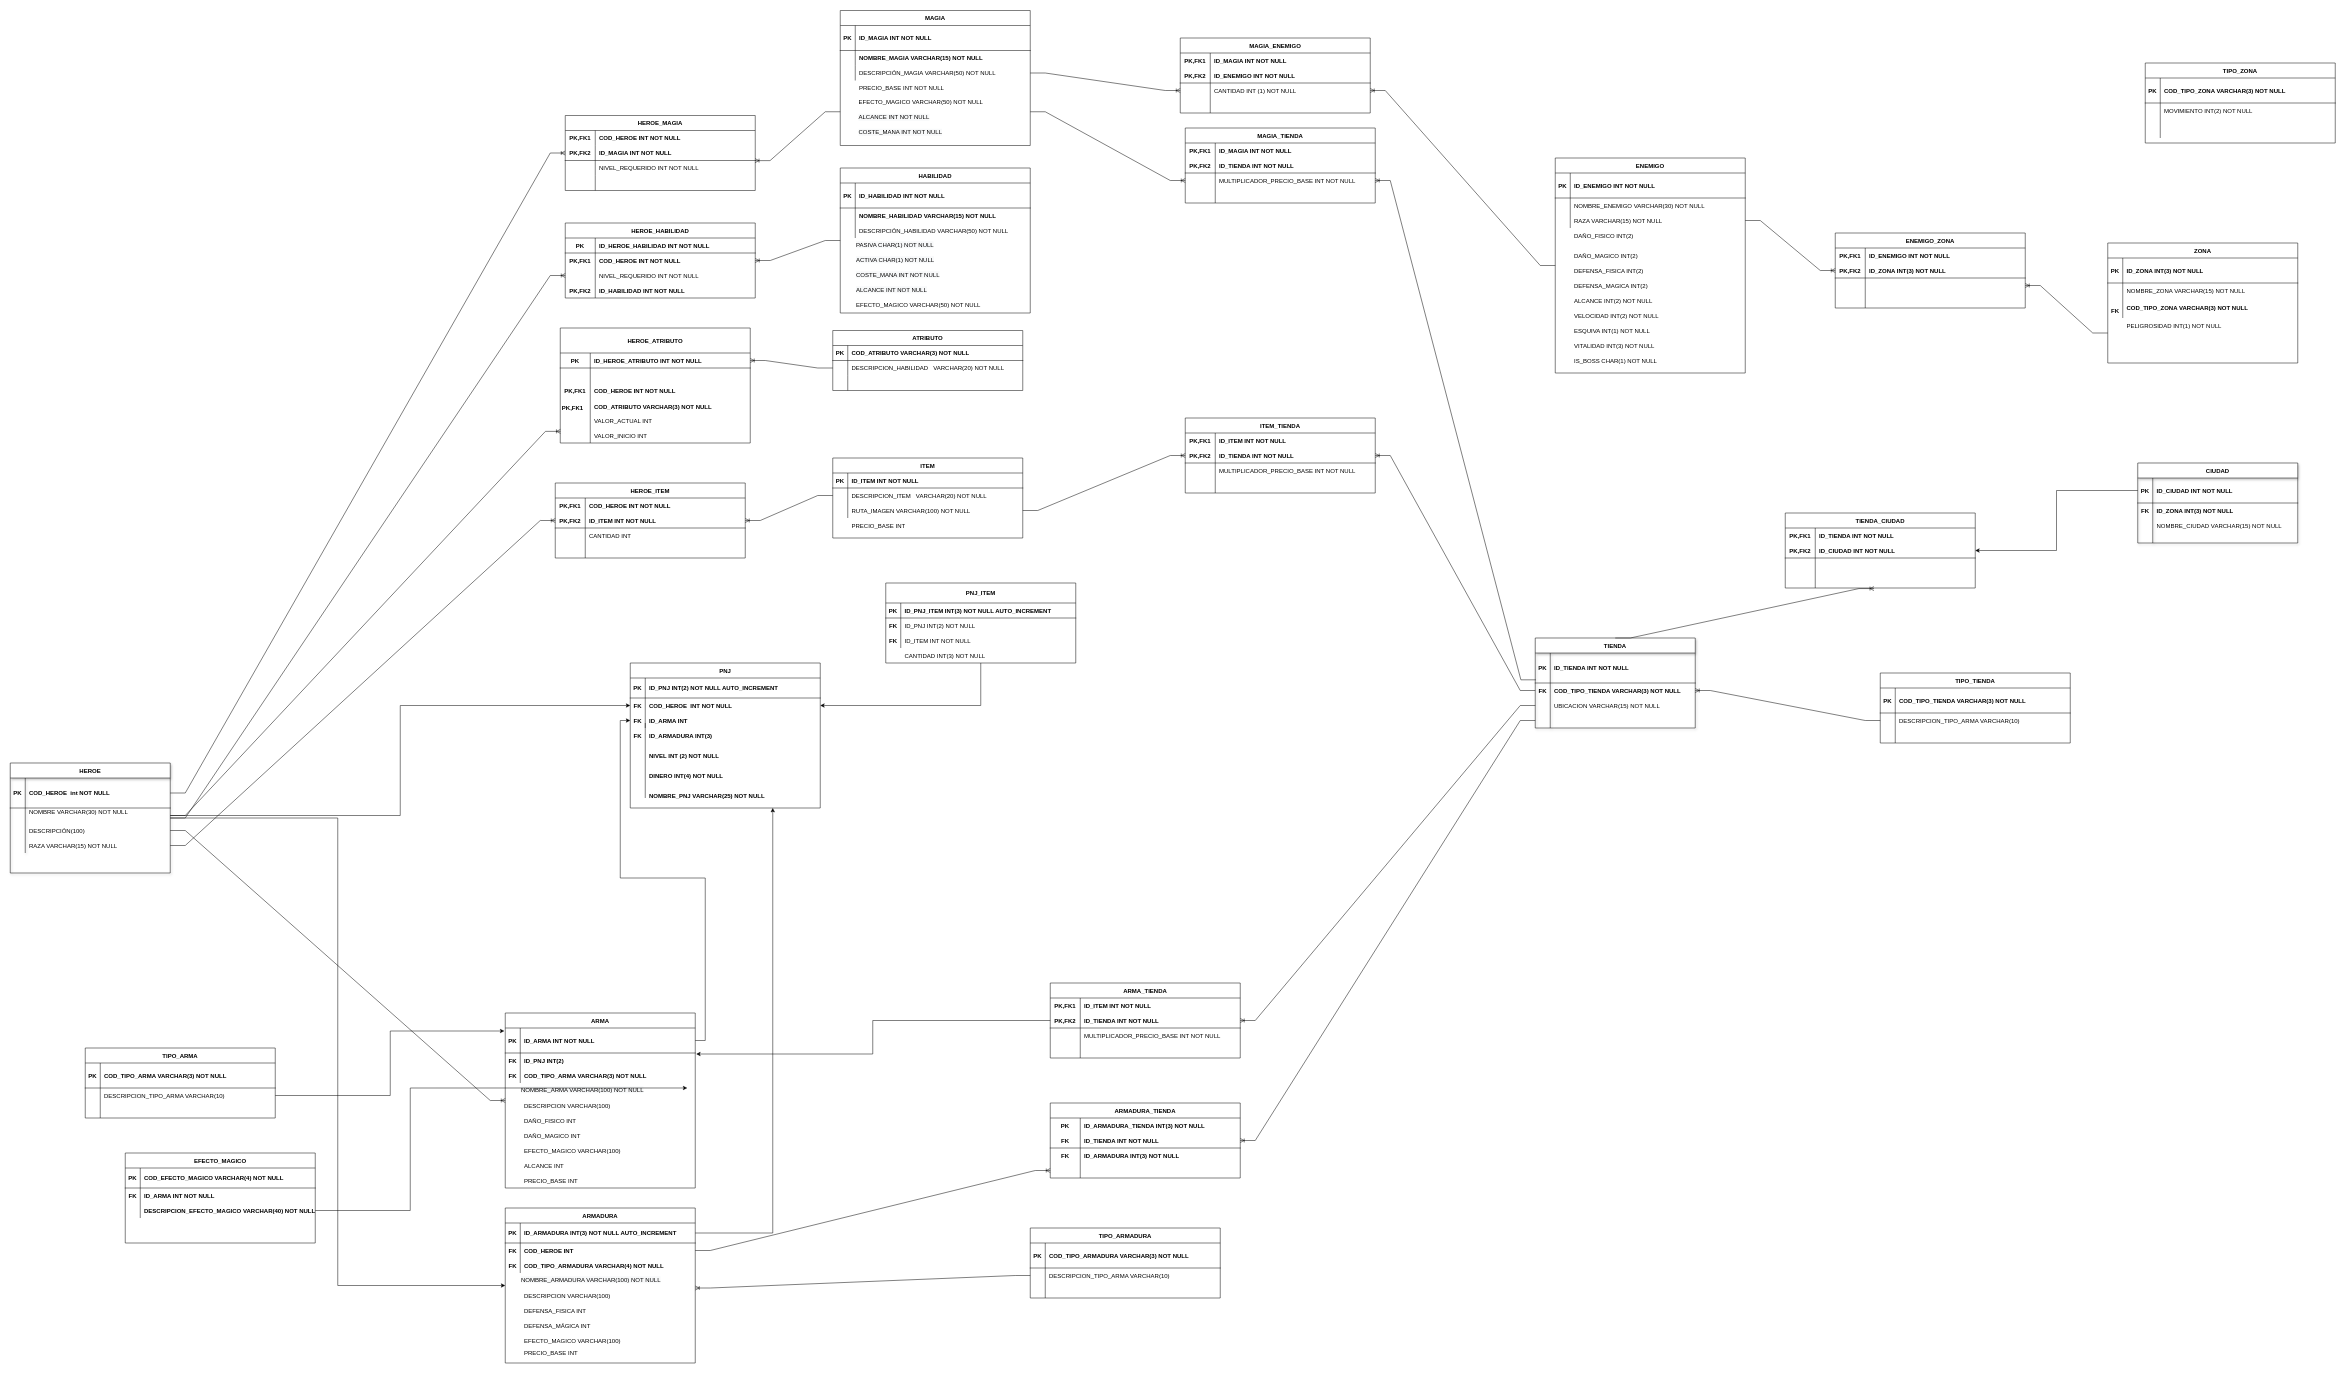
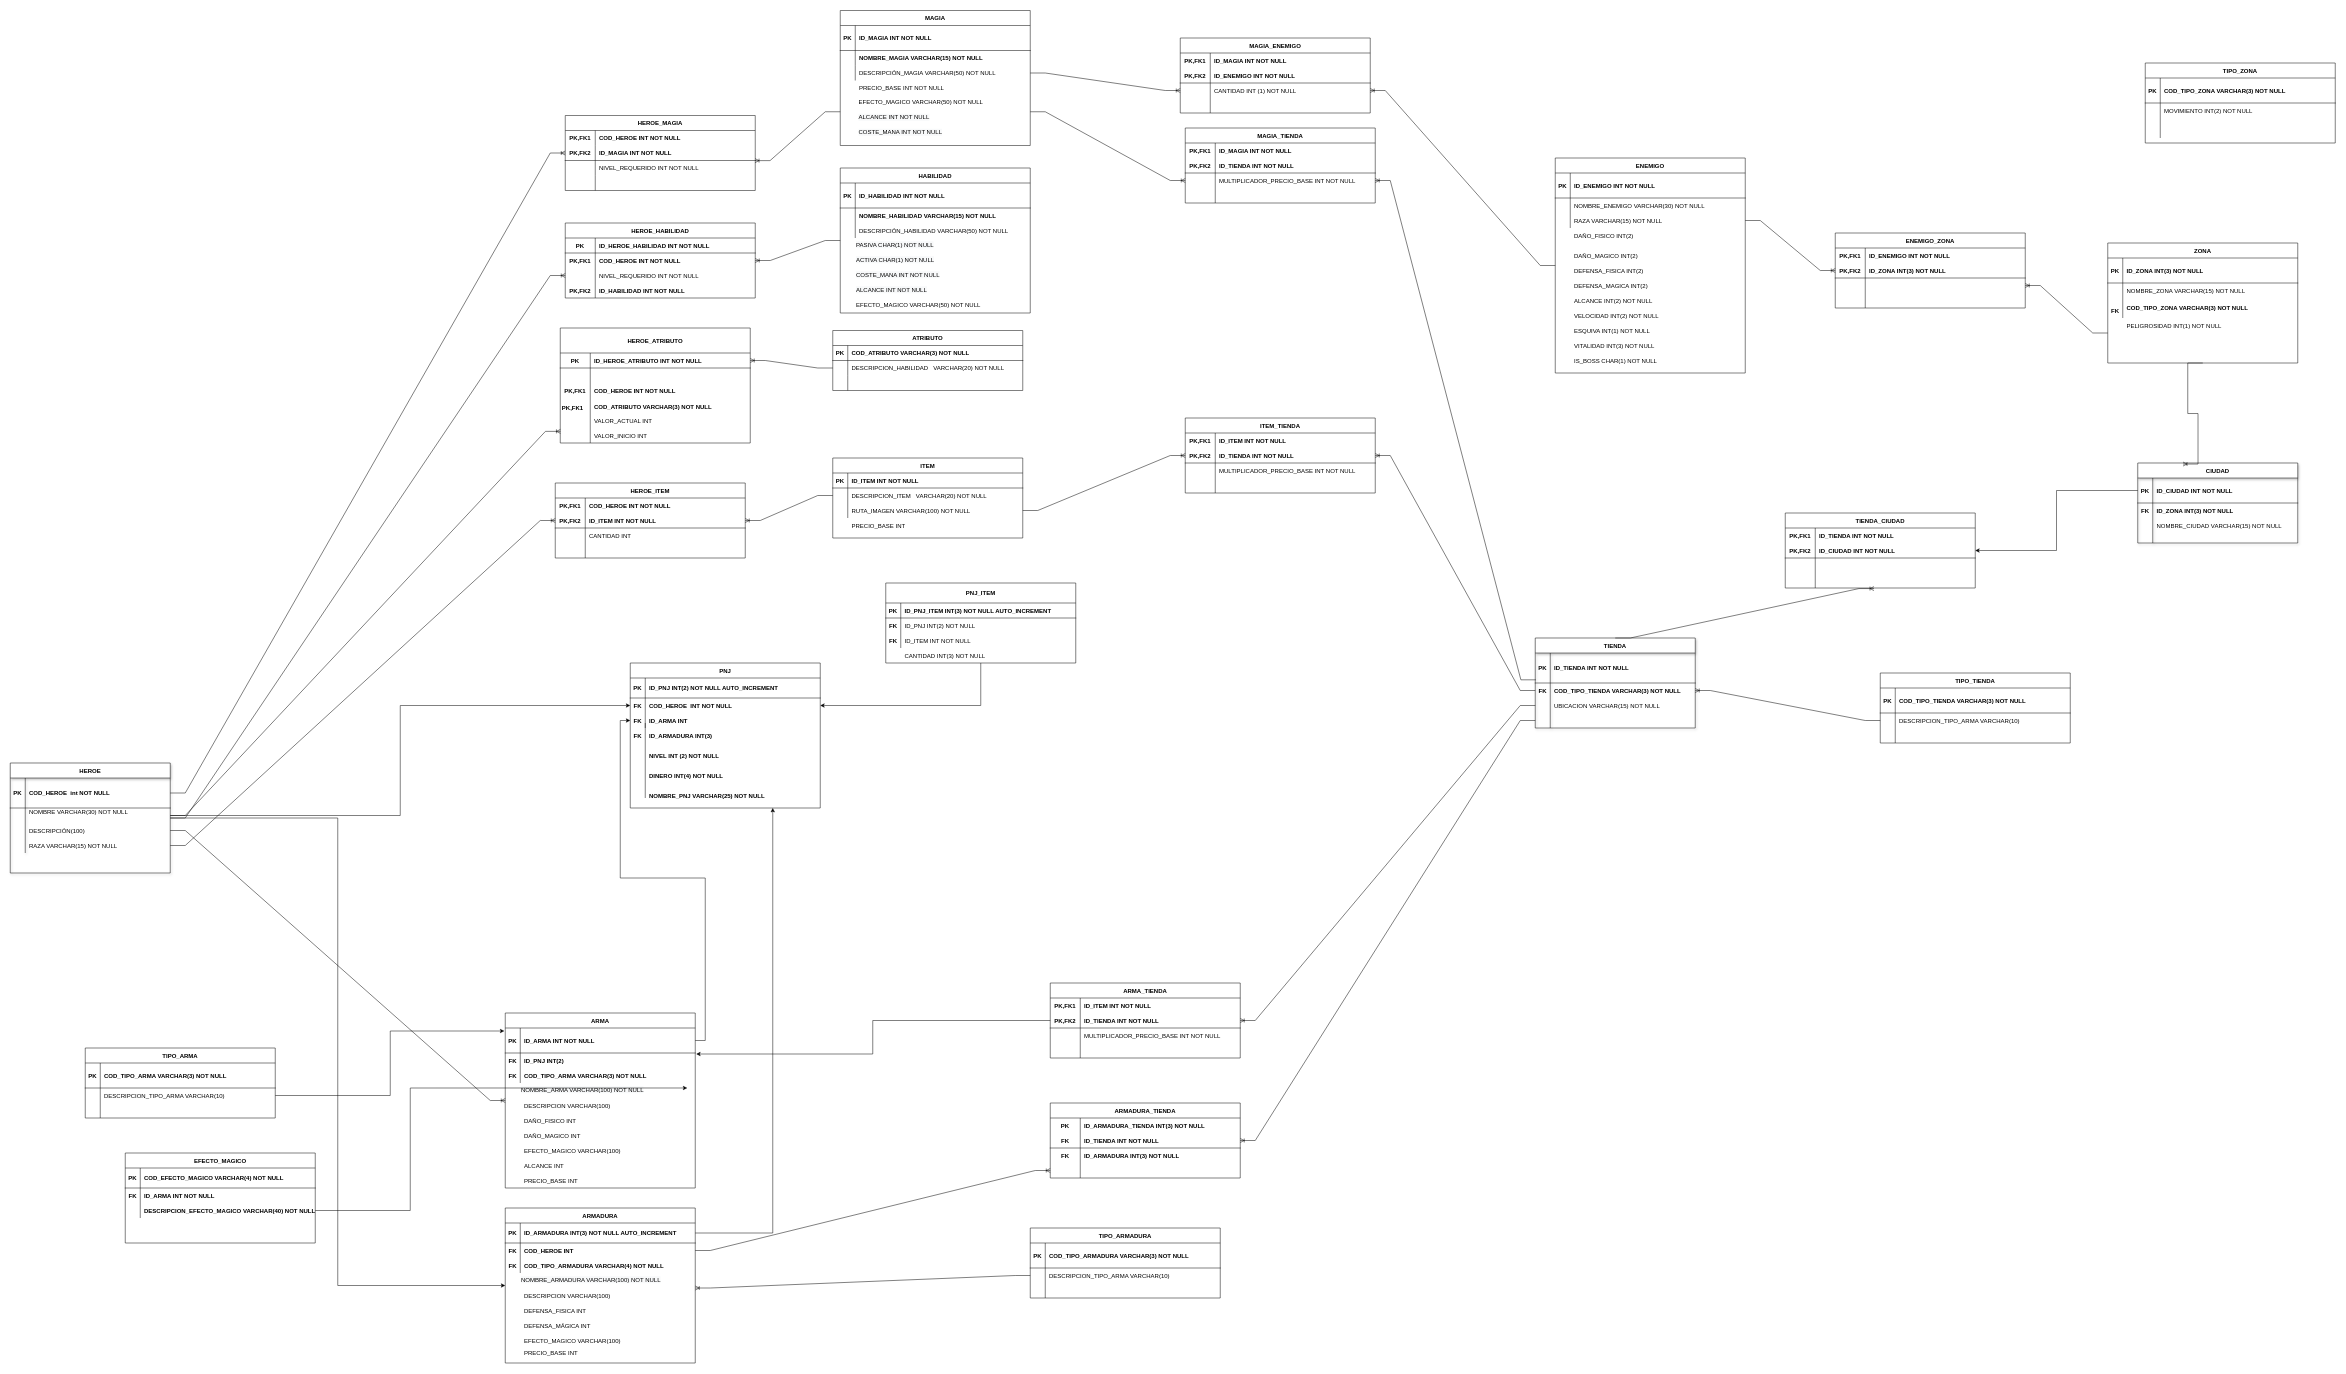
none -> (2188, 394)
